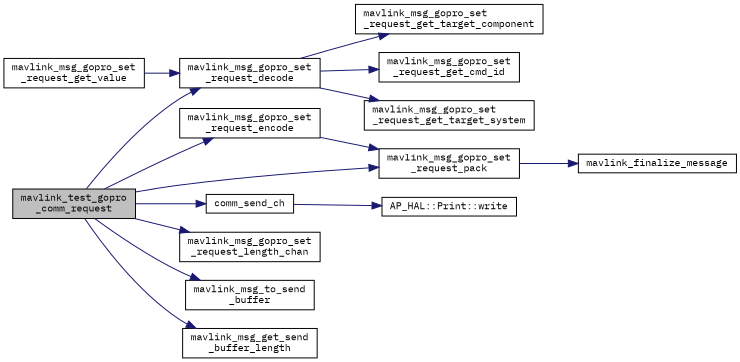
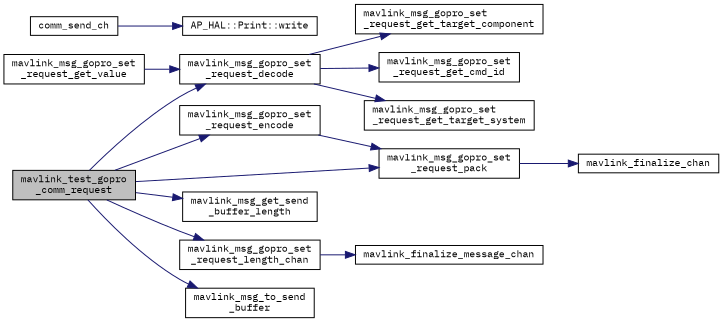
(657, 163) -> (649, 163)
(166, 204) -> none
none -> (449, 255)
